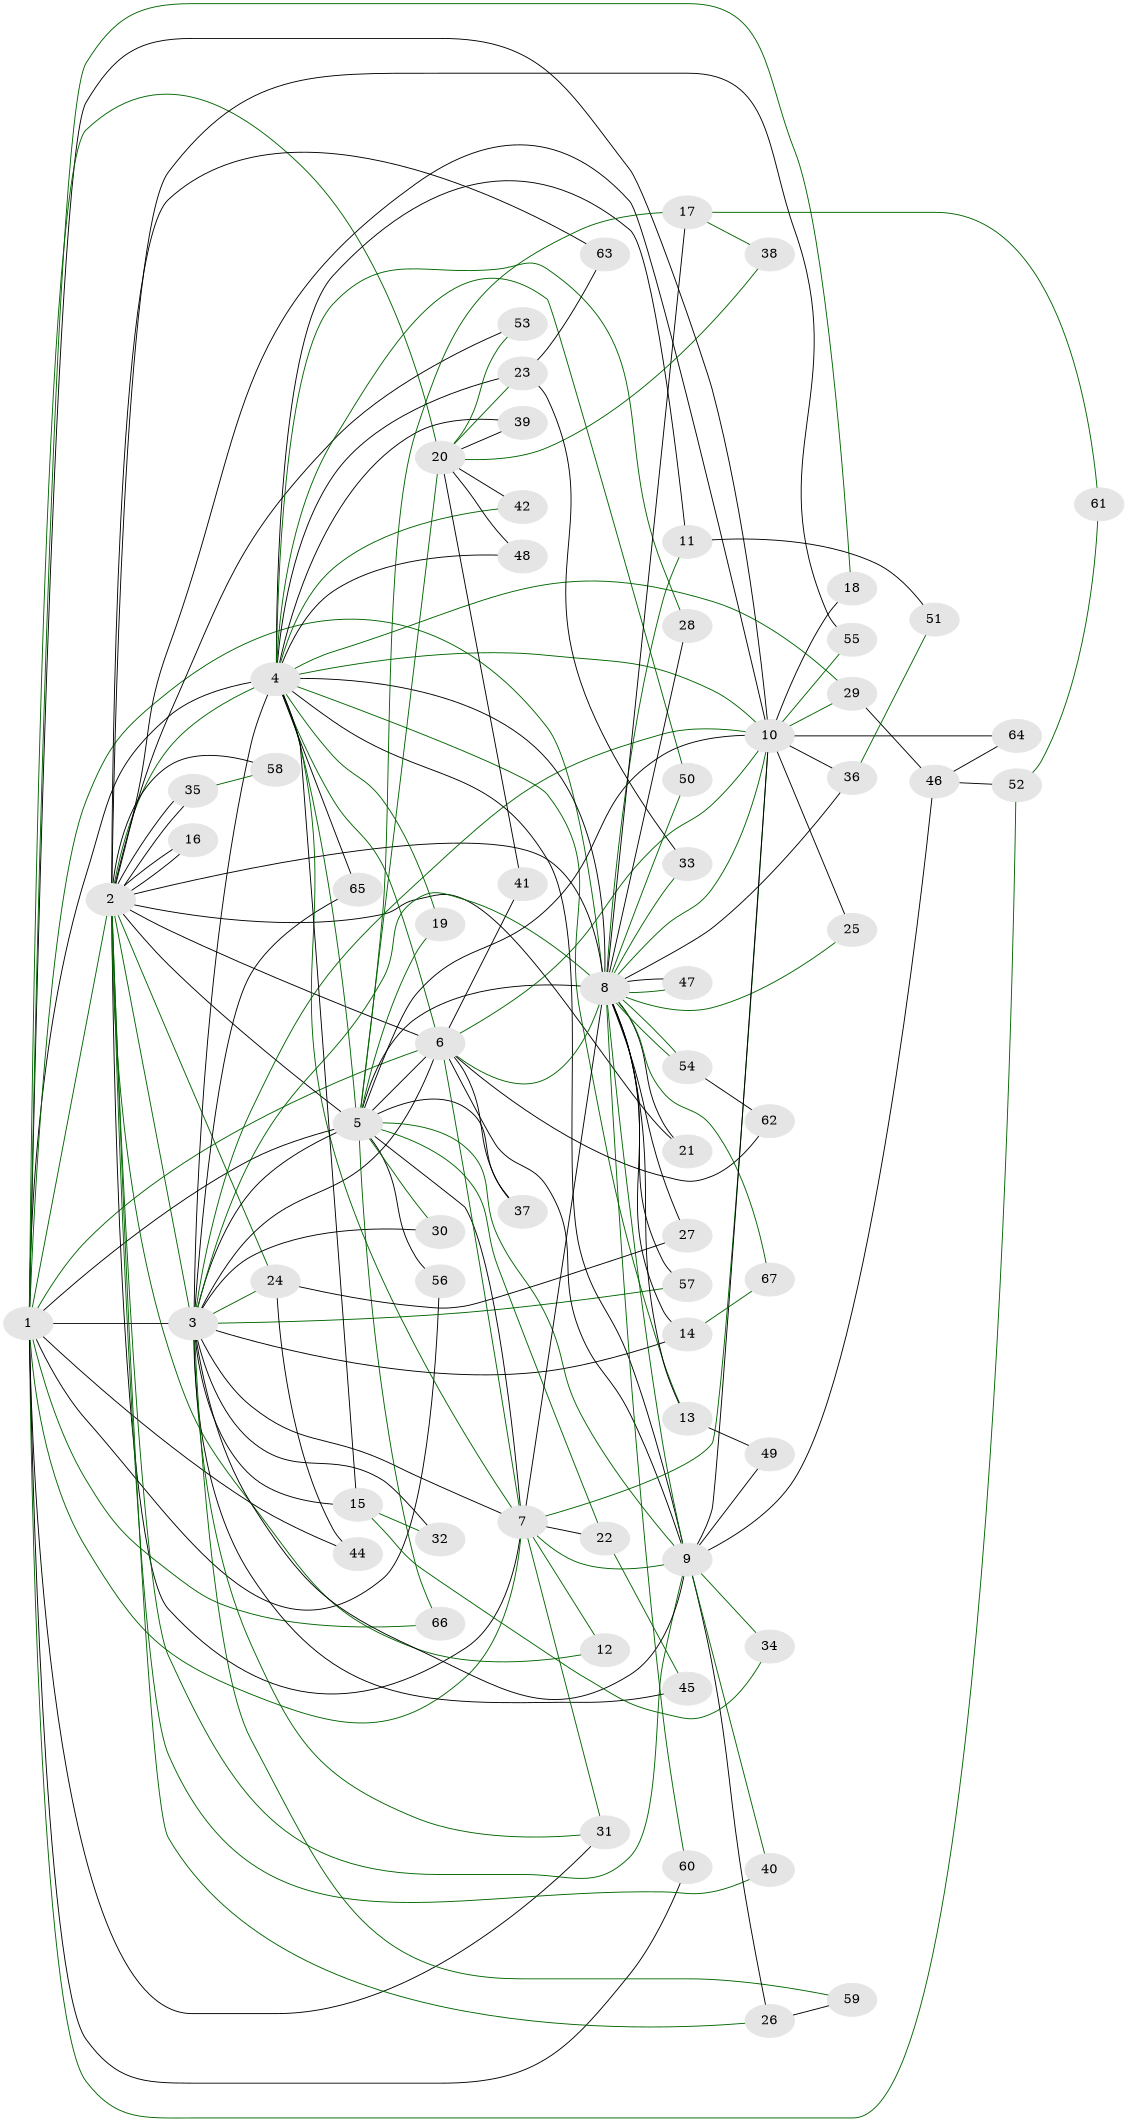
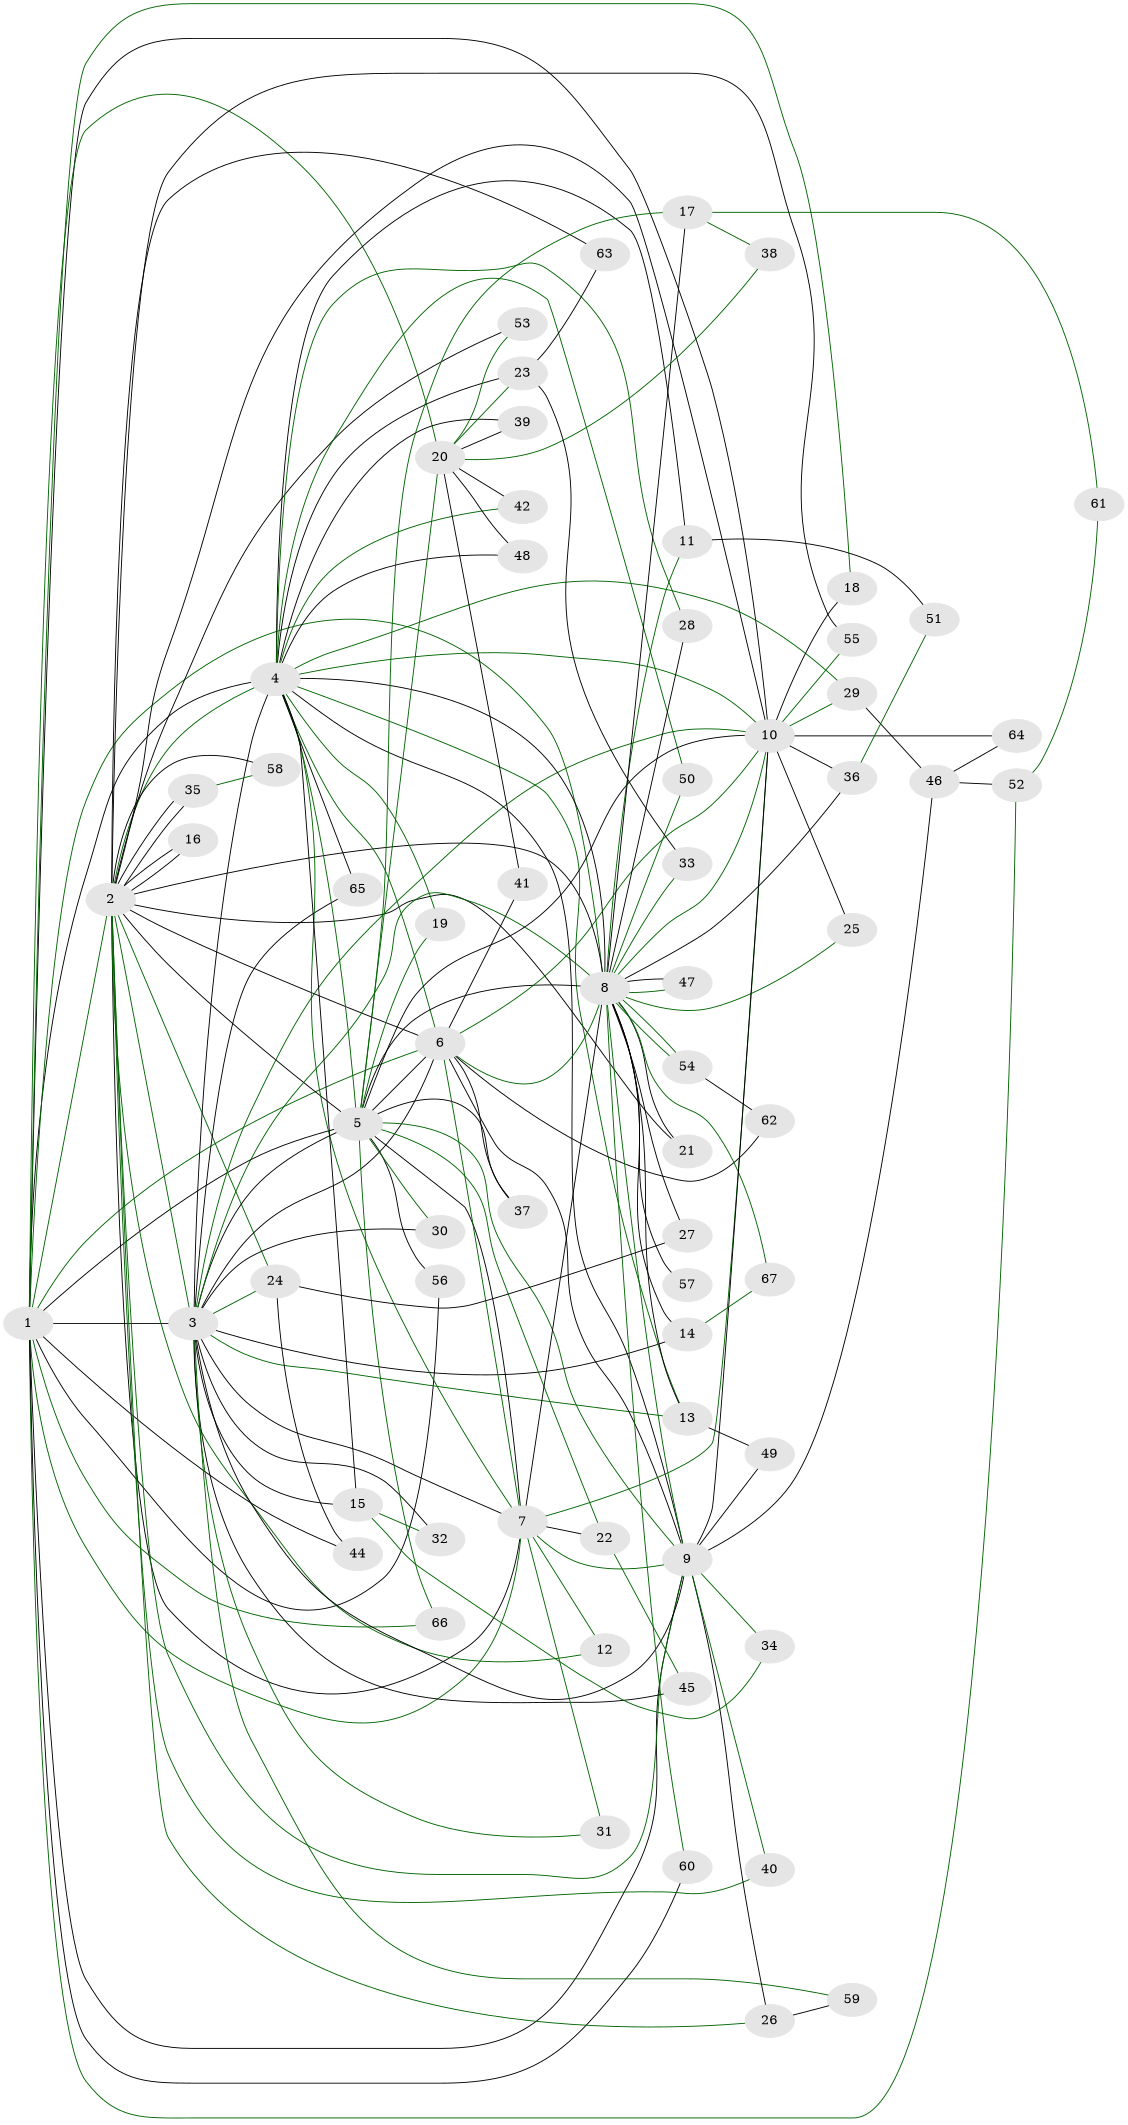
(430, 1315) -> (422, 1384)
(105, 1918) -> (219, 2048)
